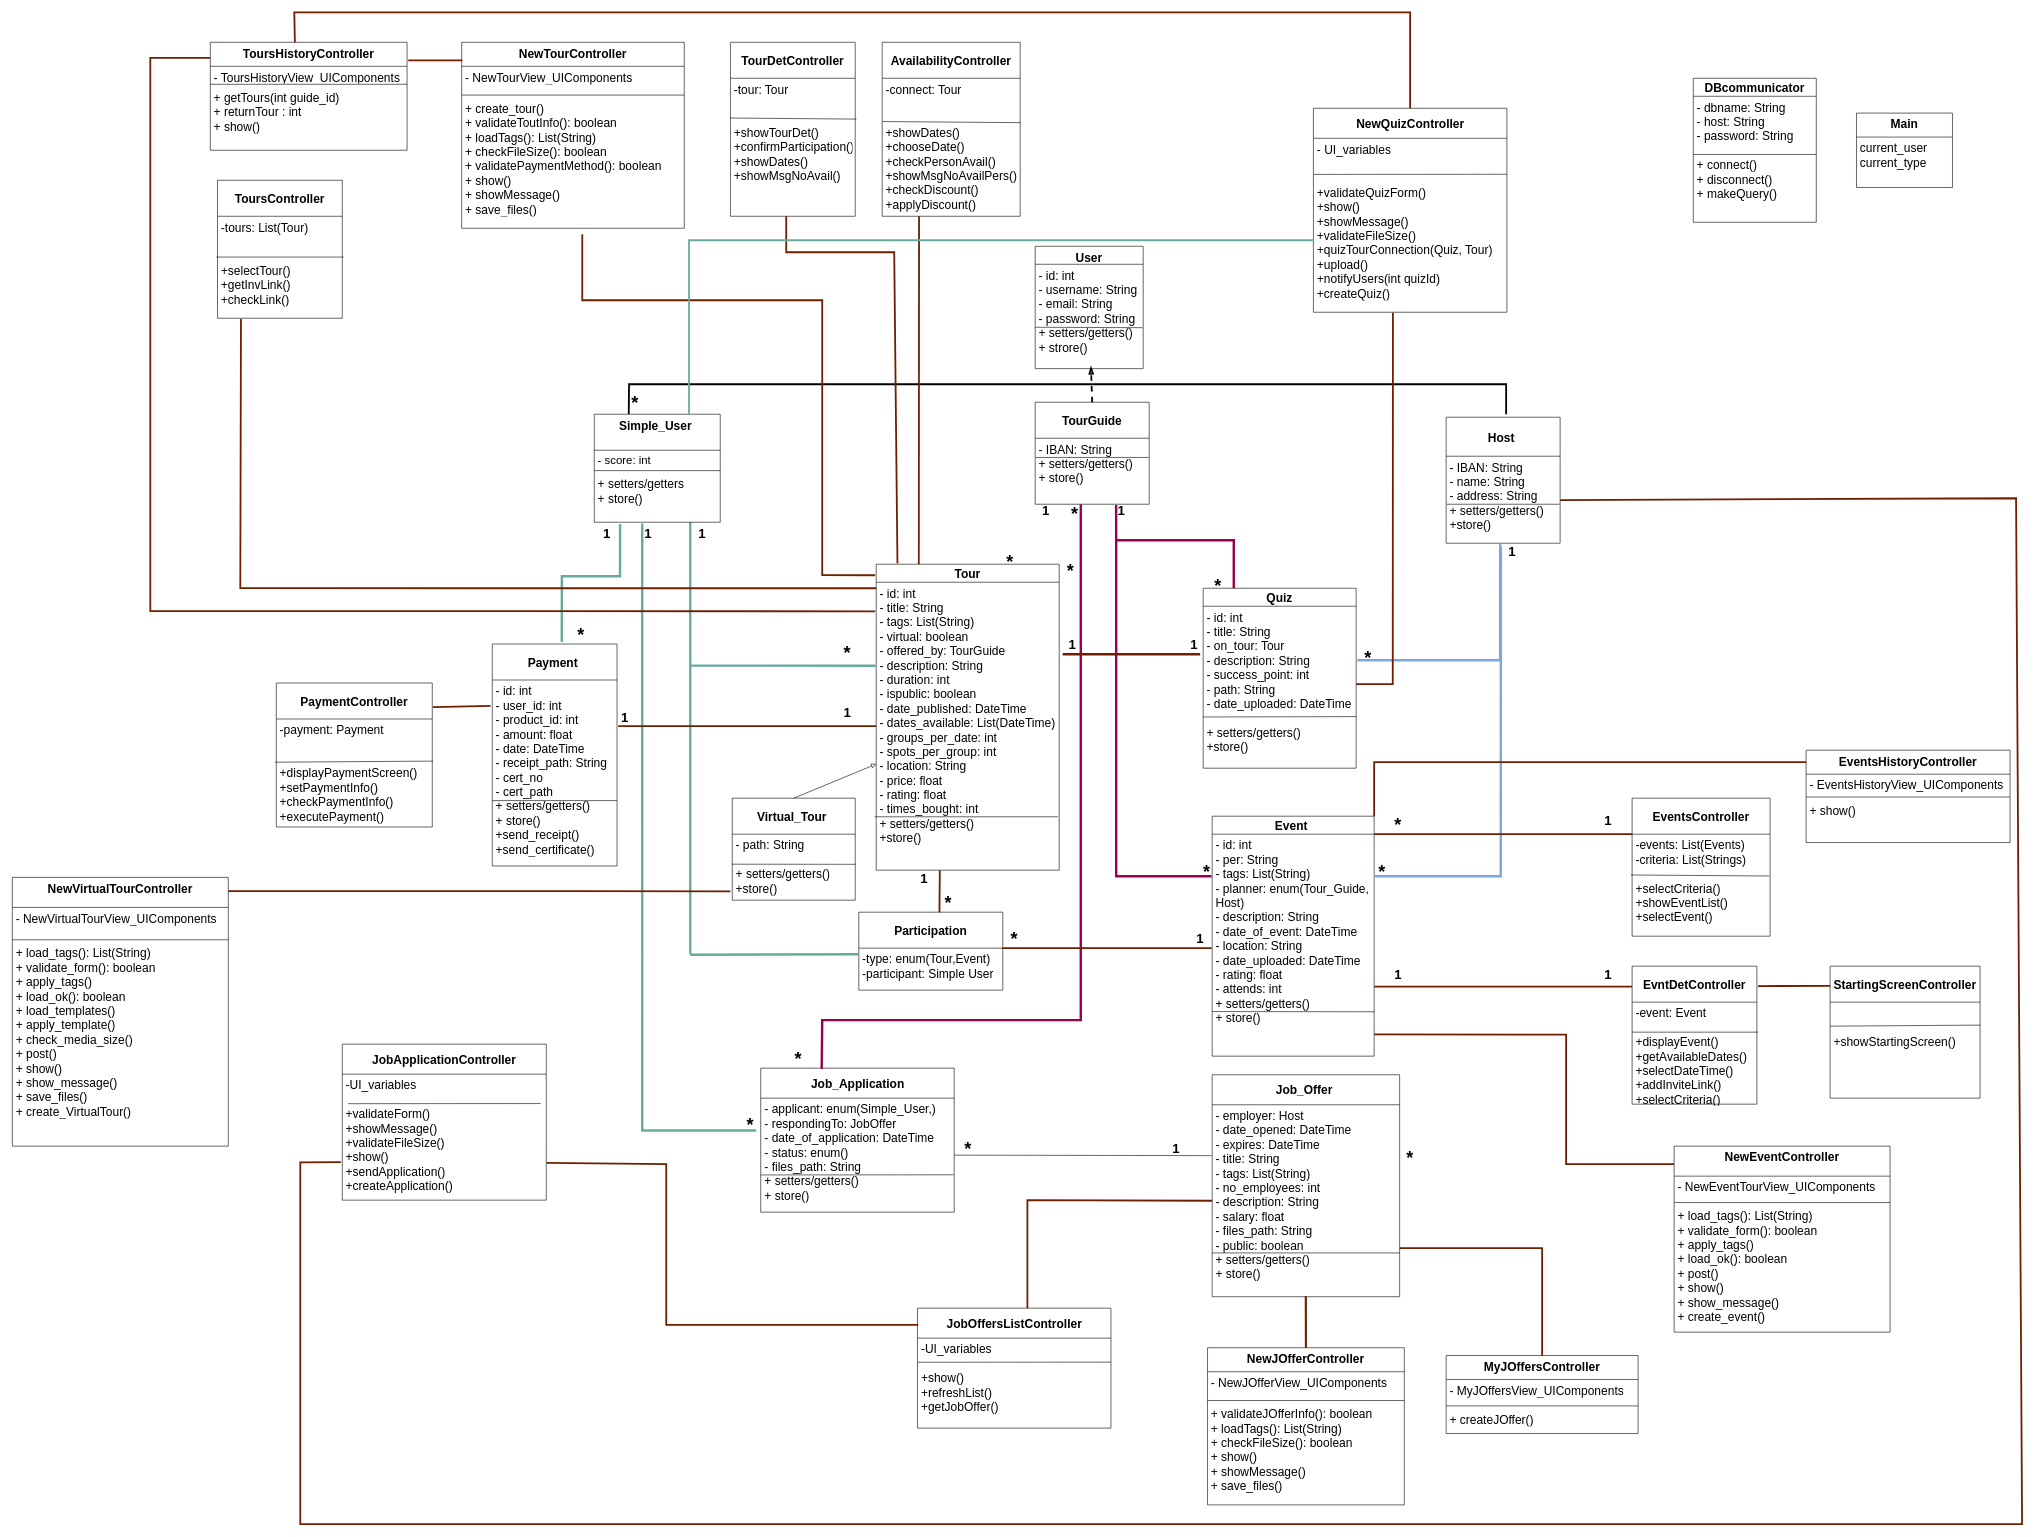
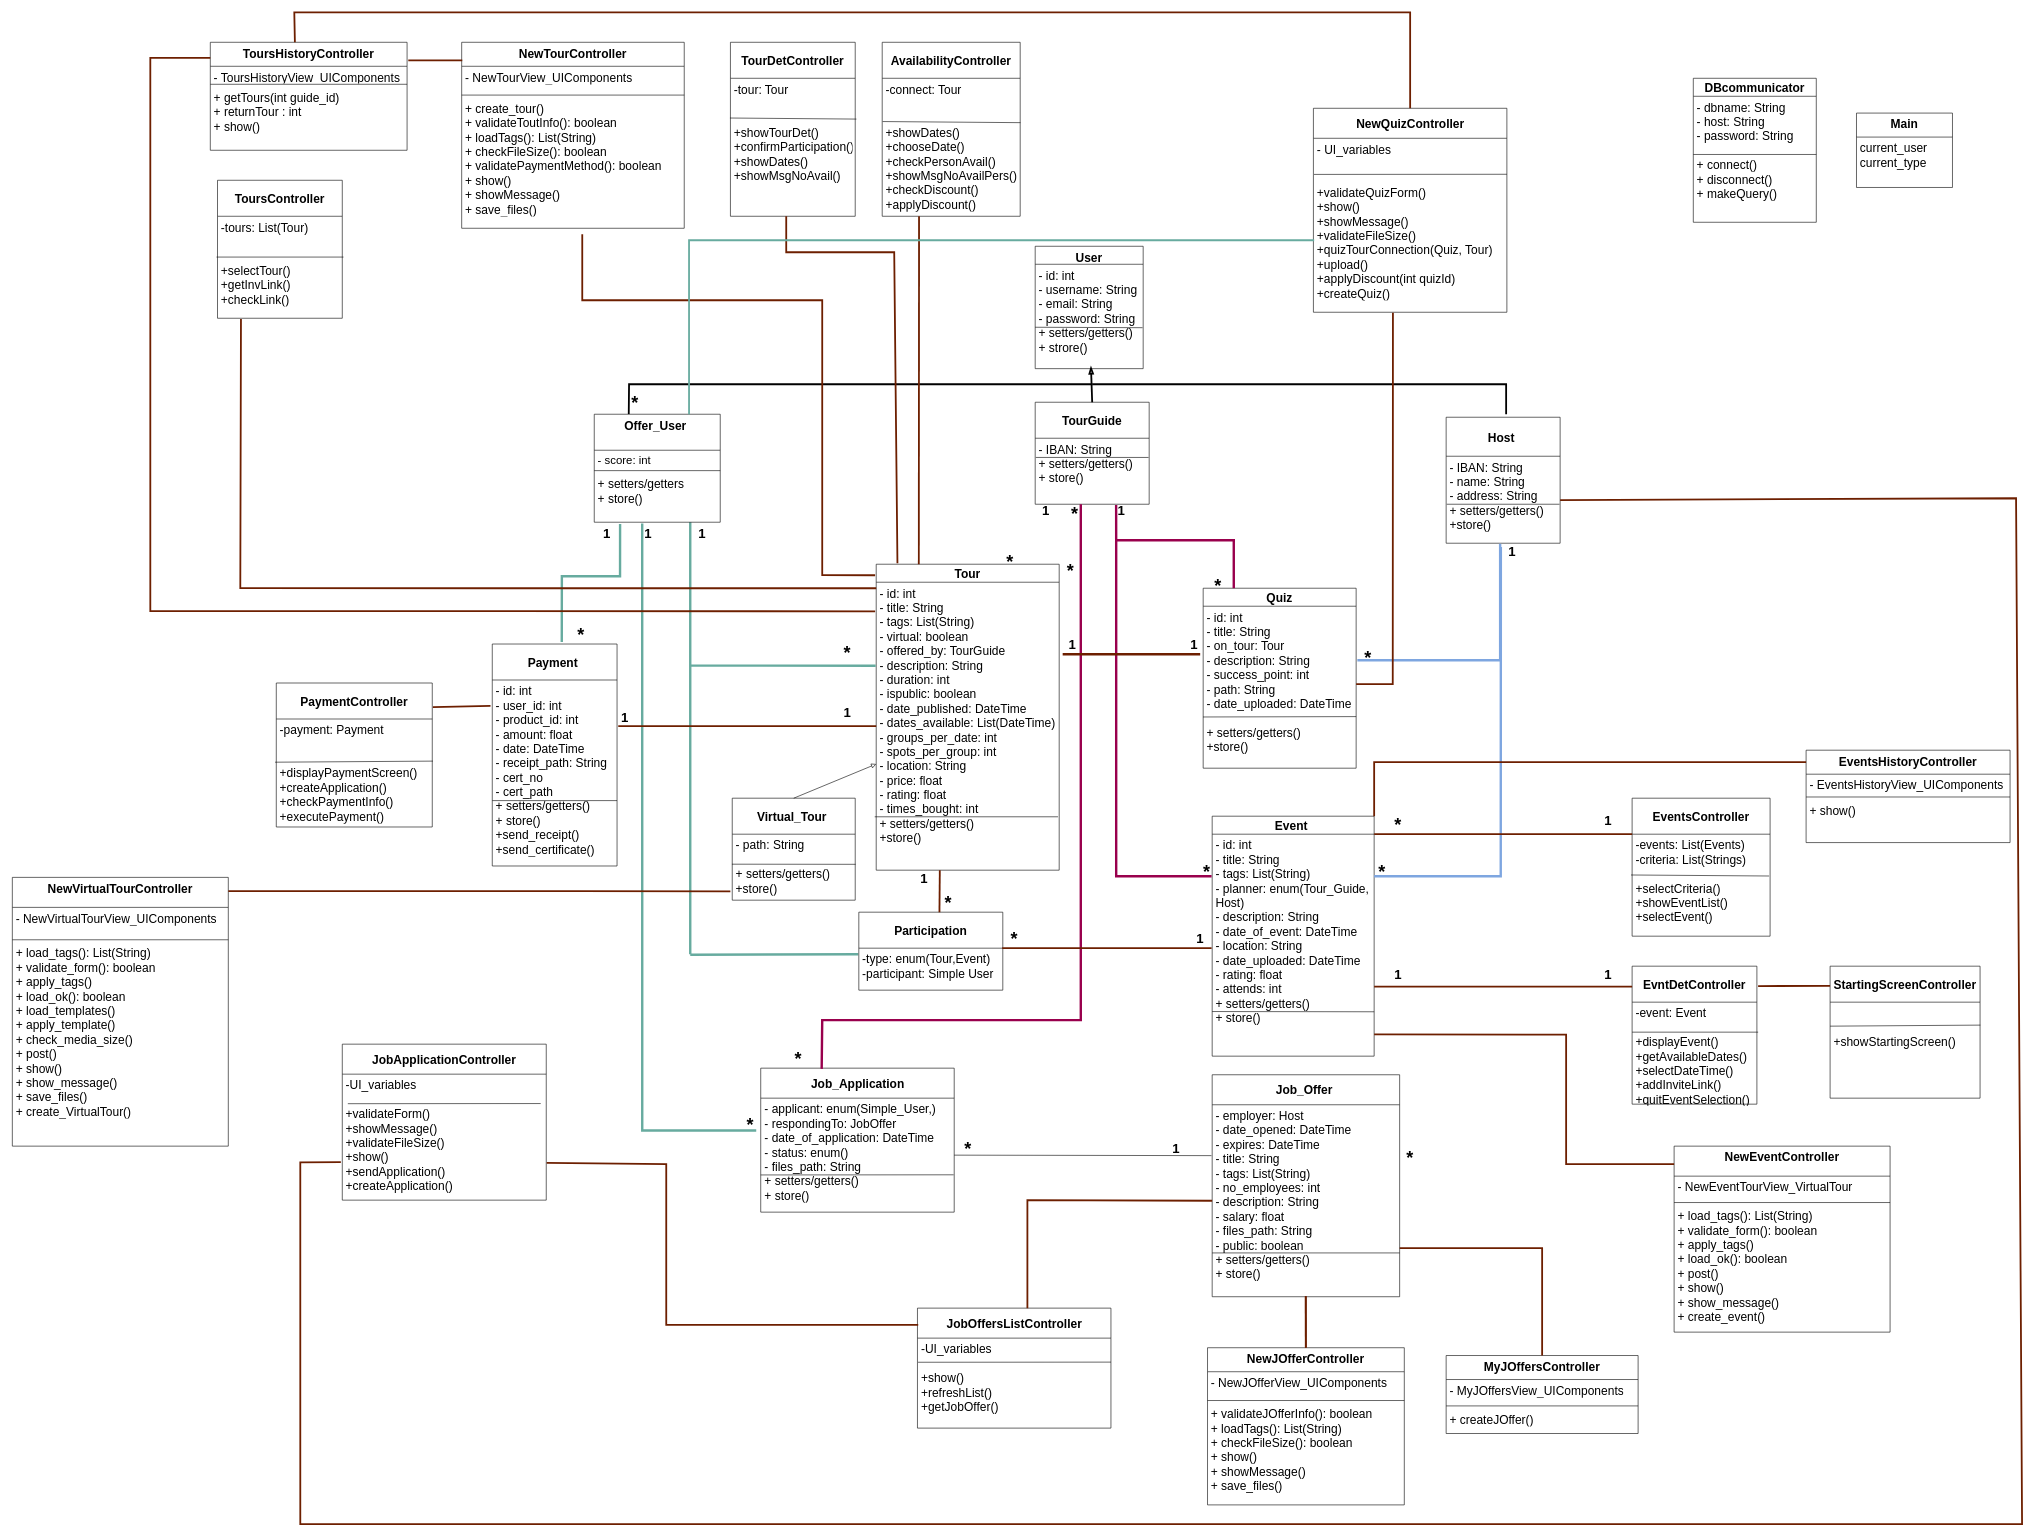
(1411, 215) -> (1411, 215)
(1092, 390) -> (1092, 390)
(657, 423) -> (657, 423)
(354, 759) -> (354, 759)
(1294, 932) -> (1294, 932)
(1695, 1057) -> (1695, 1064)
(1779, 1188) -> (1772, 1188)
